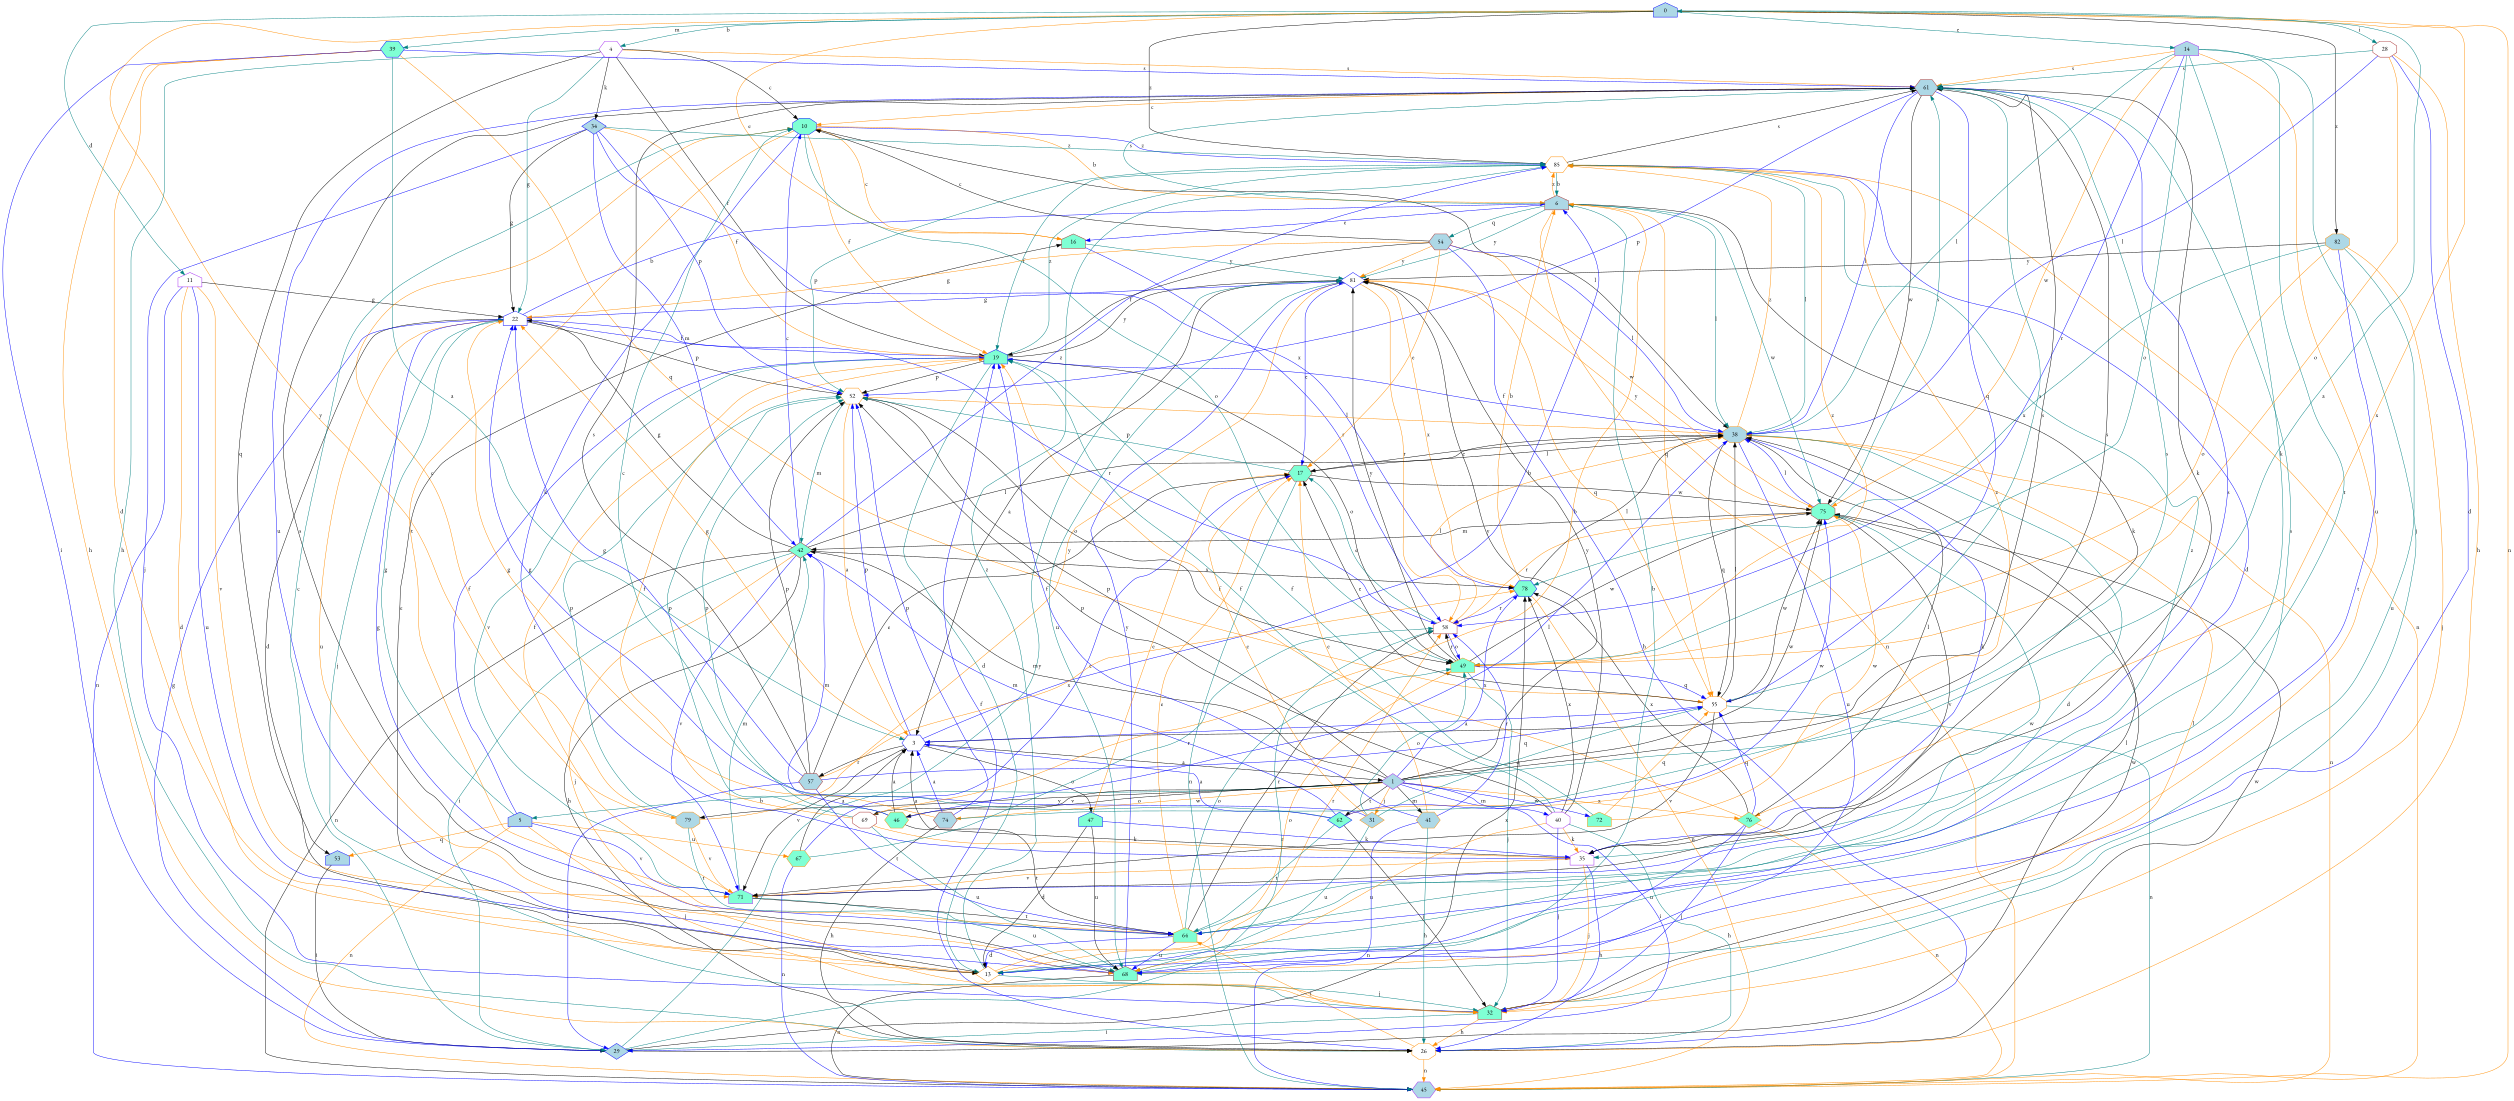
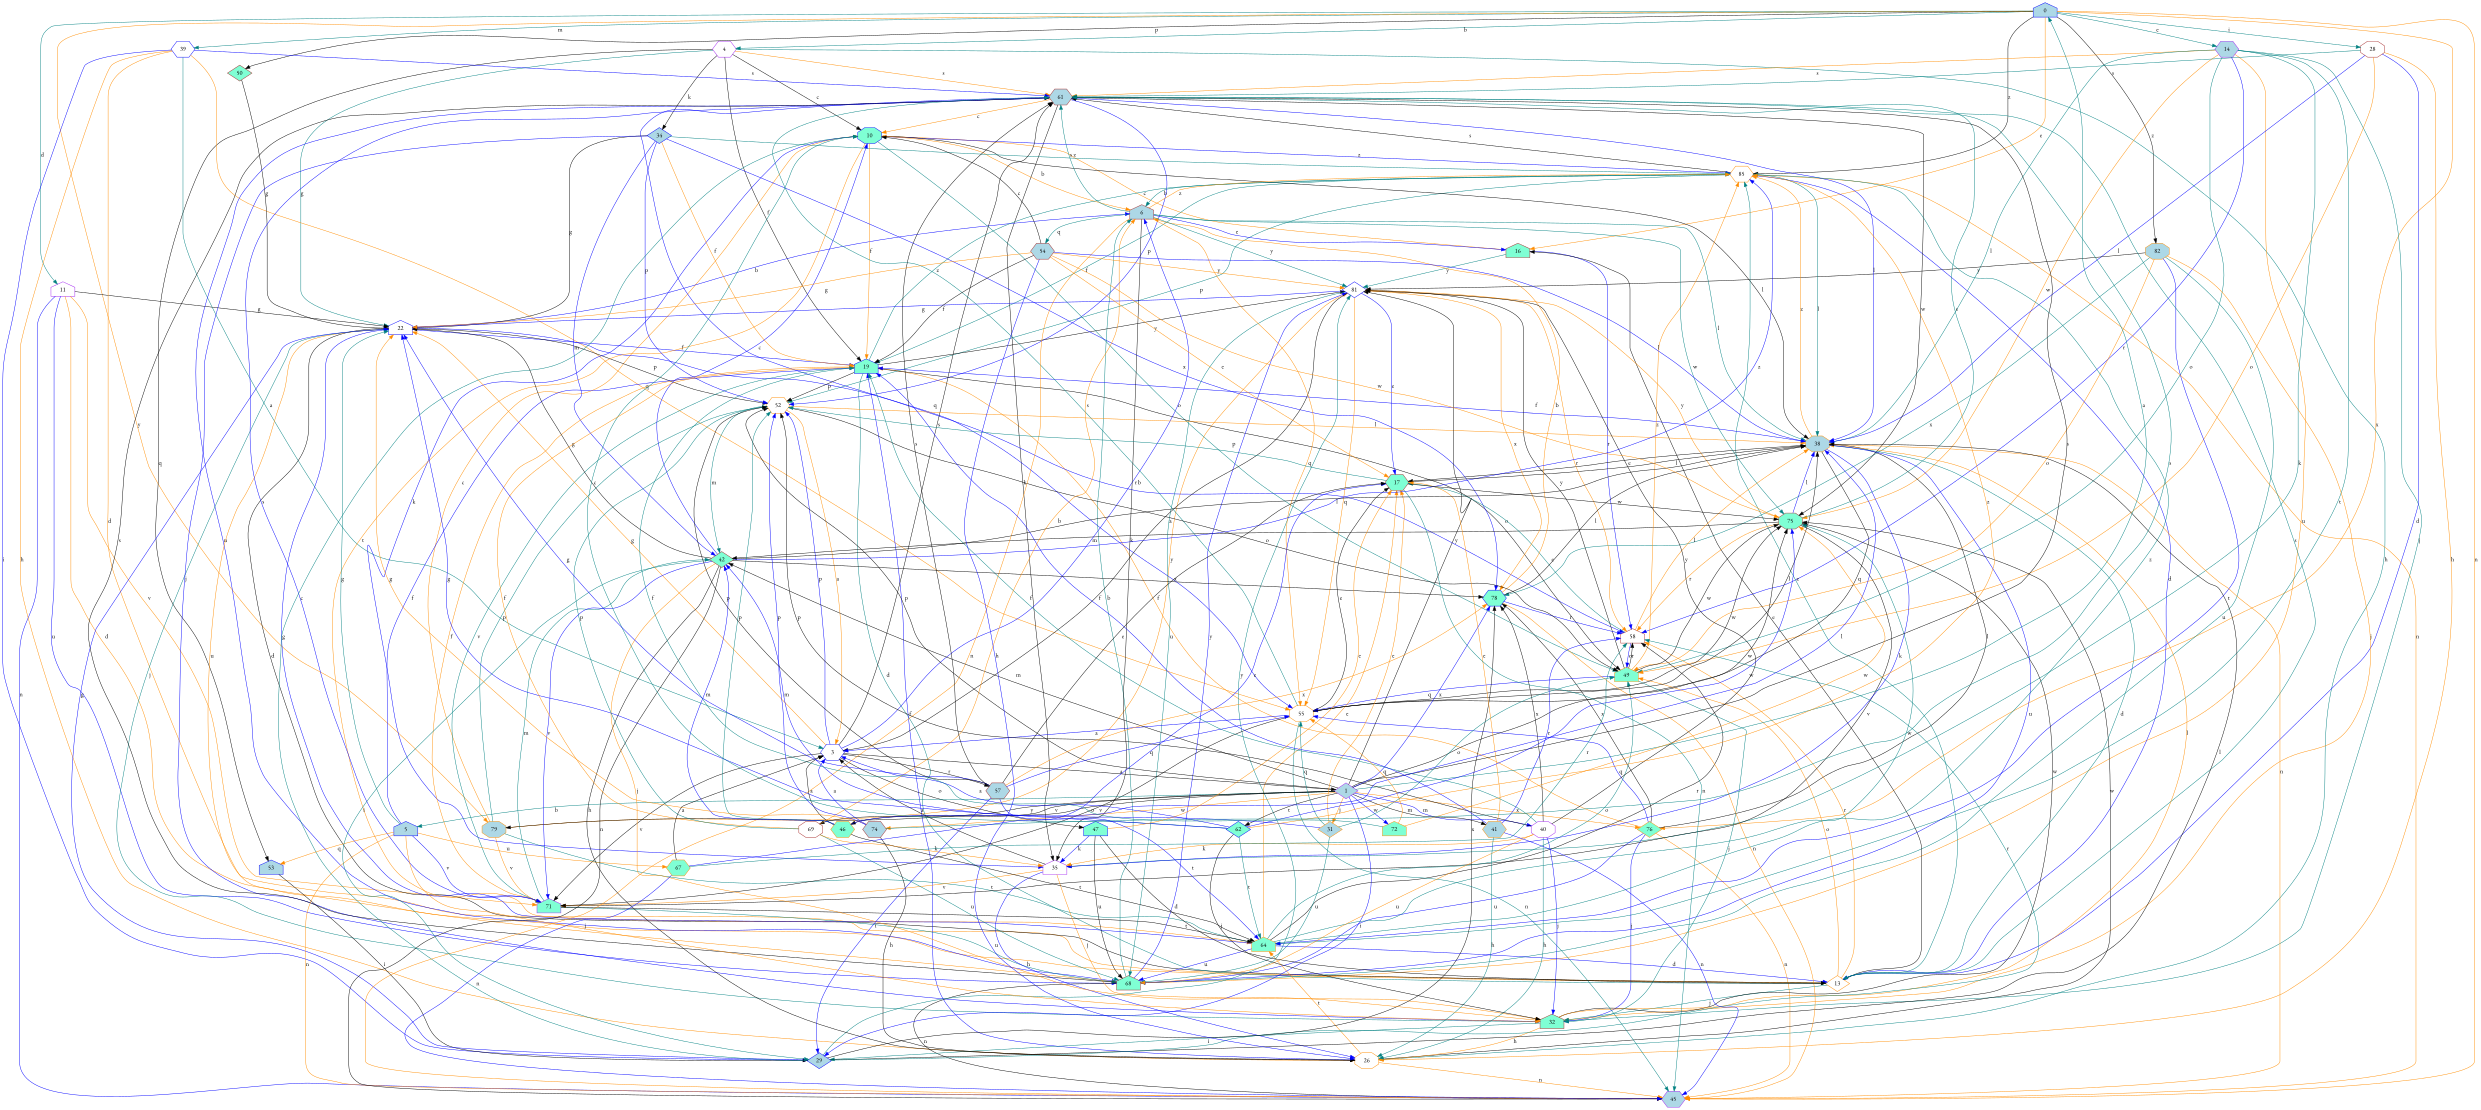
(392, 49) -> (183, 49)
(2187, 49) -> (2227, 49)
none -> (240, 73)
